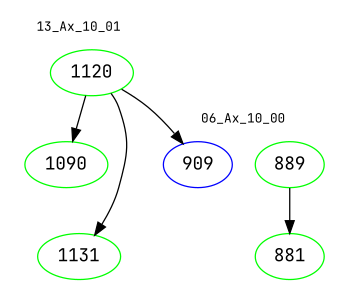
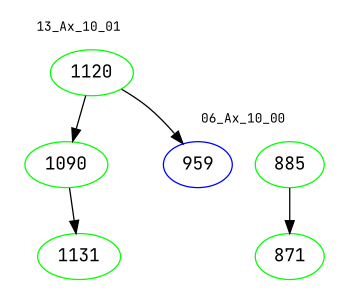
(125, 160) -> (72, 204)
(198, 165) -> (198, 165)
(290, 165) -> (290, 165)
(290, 257) -> (290, 257)
